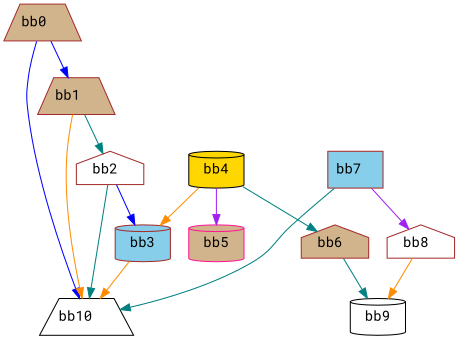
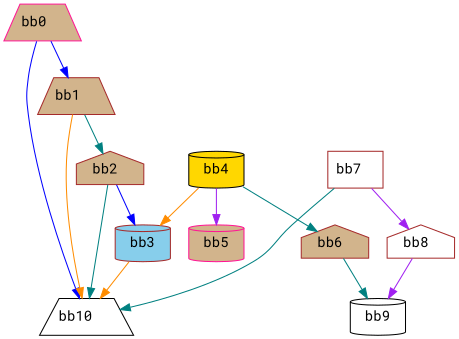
(43, 22) -> (43, 22)
(110, 170) -> (110, 170)
(355, 170) -> (355, 170)
(403, 274) -> (403, 274)
